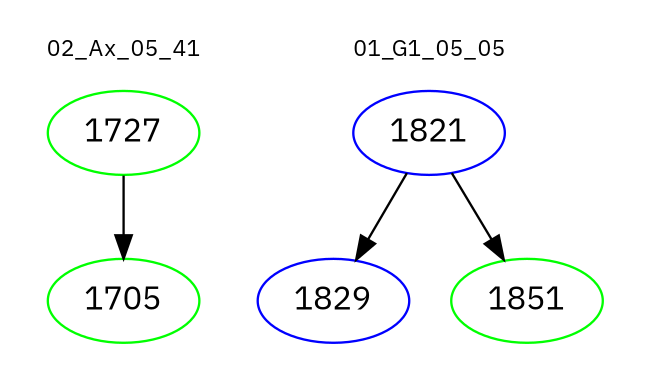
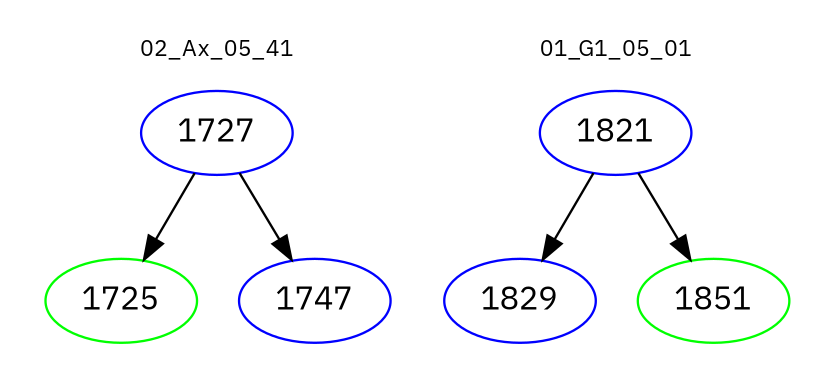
(430, 50) -> (617, 50)
(124, 133) -> (217, 133)
(124, 301) -> (121, 301)
none -> (315, 301)
